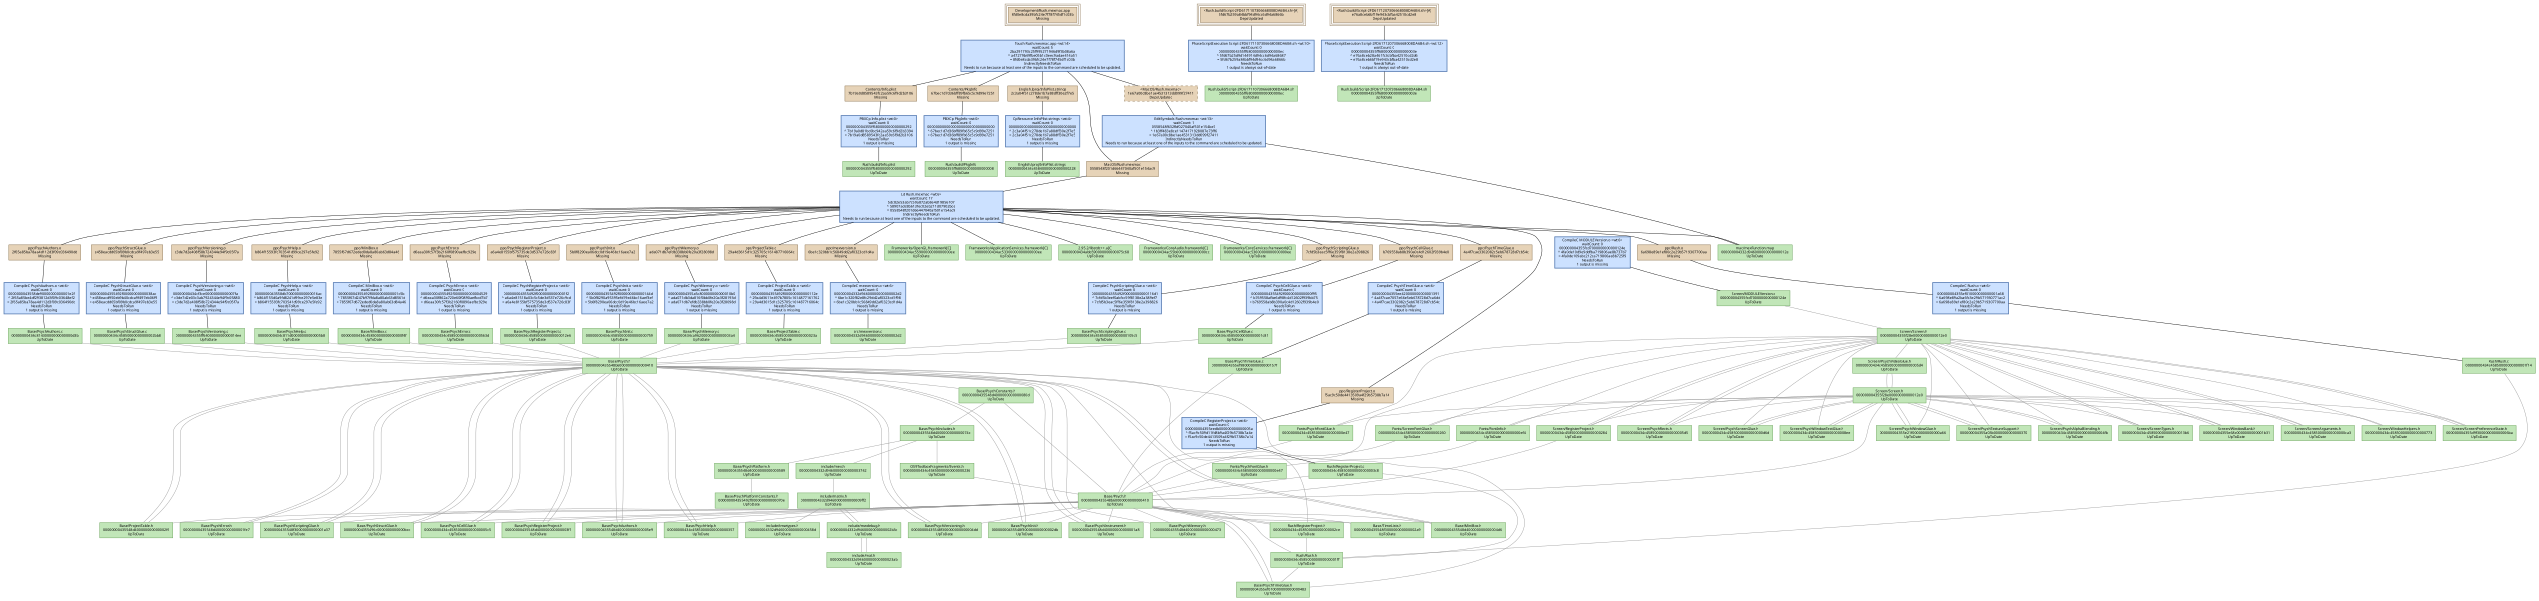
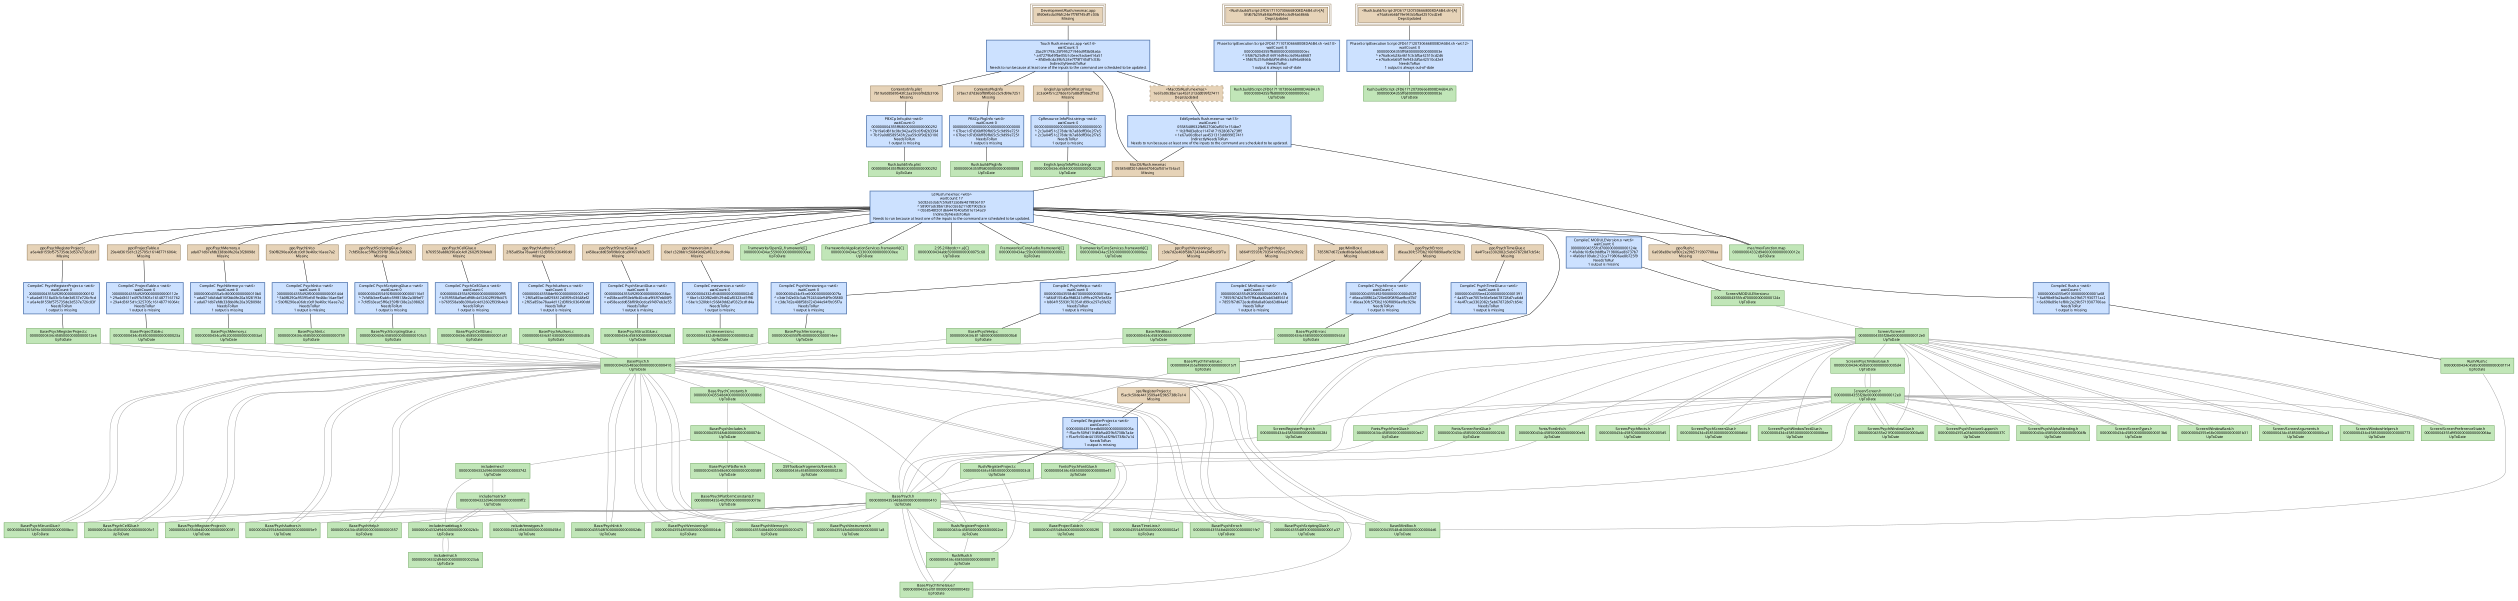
none -> (451, 496)
(1975, 517) -> (2027, 521)
